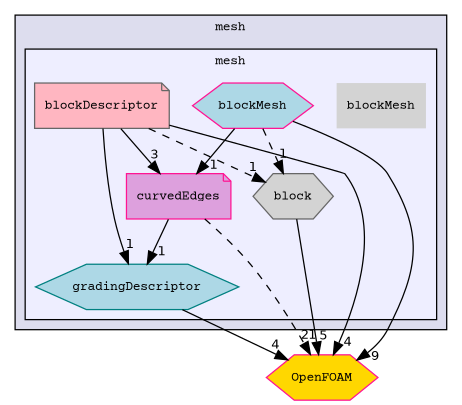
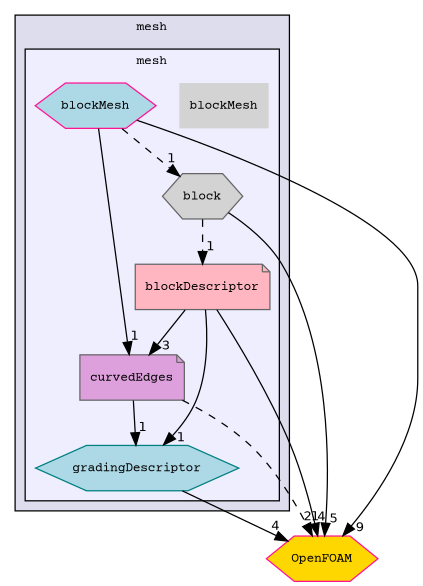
(201, 153) -> (203, 235)
(179, 196) -> (132, 378)
